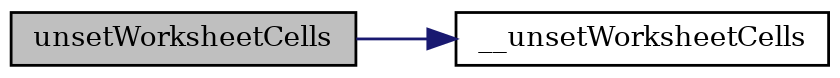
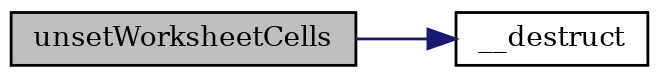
(642, 39) -> (552, 39)
